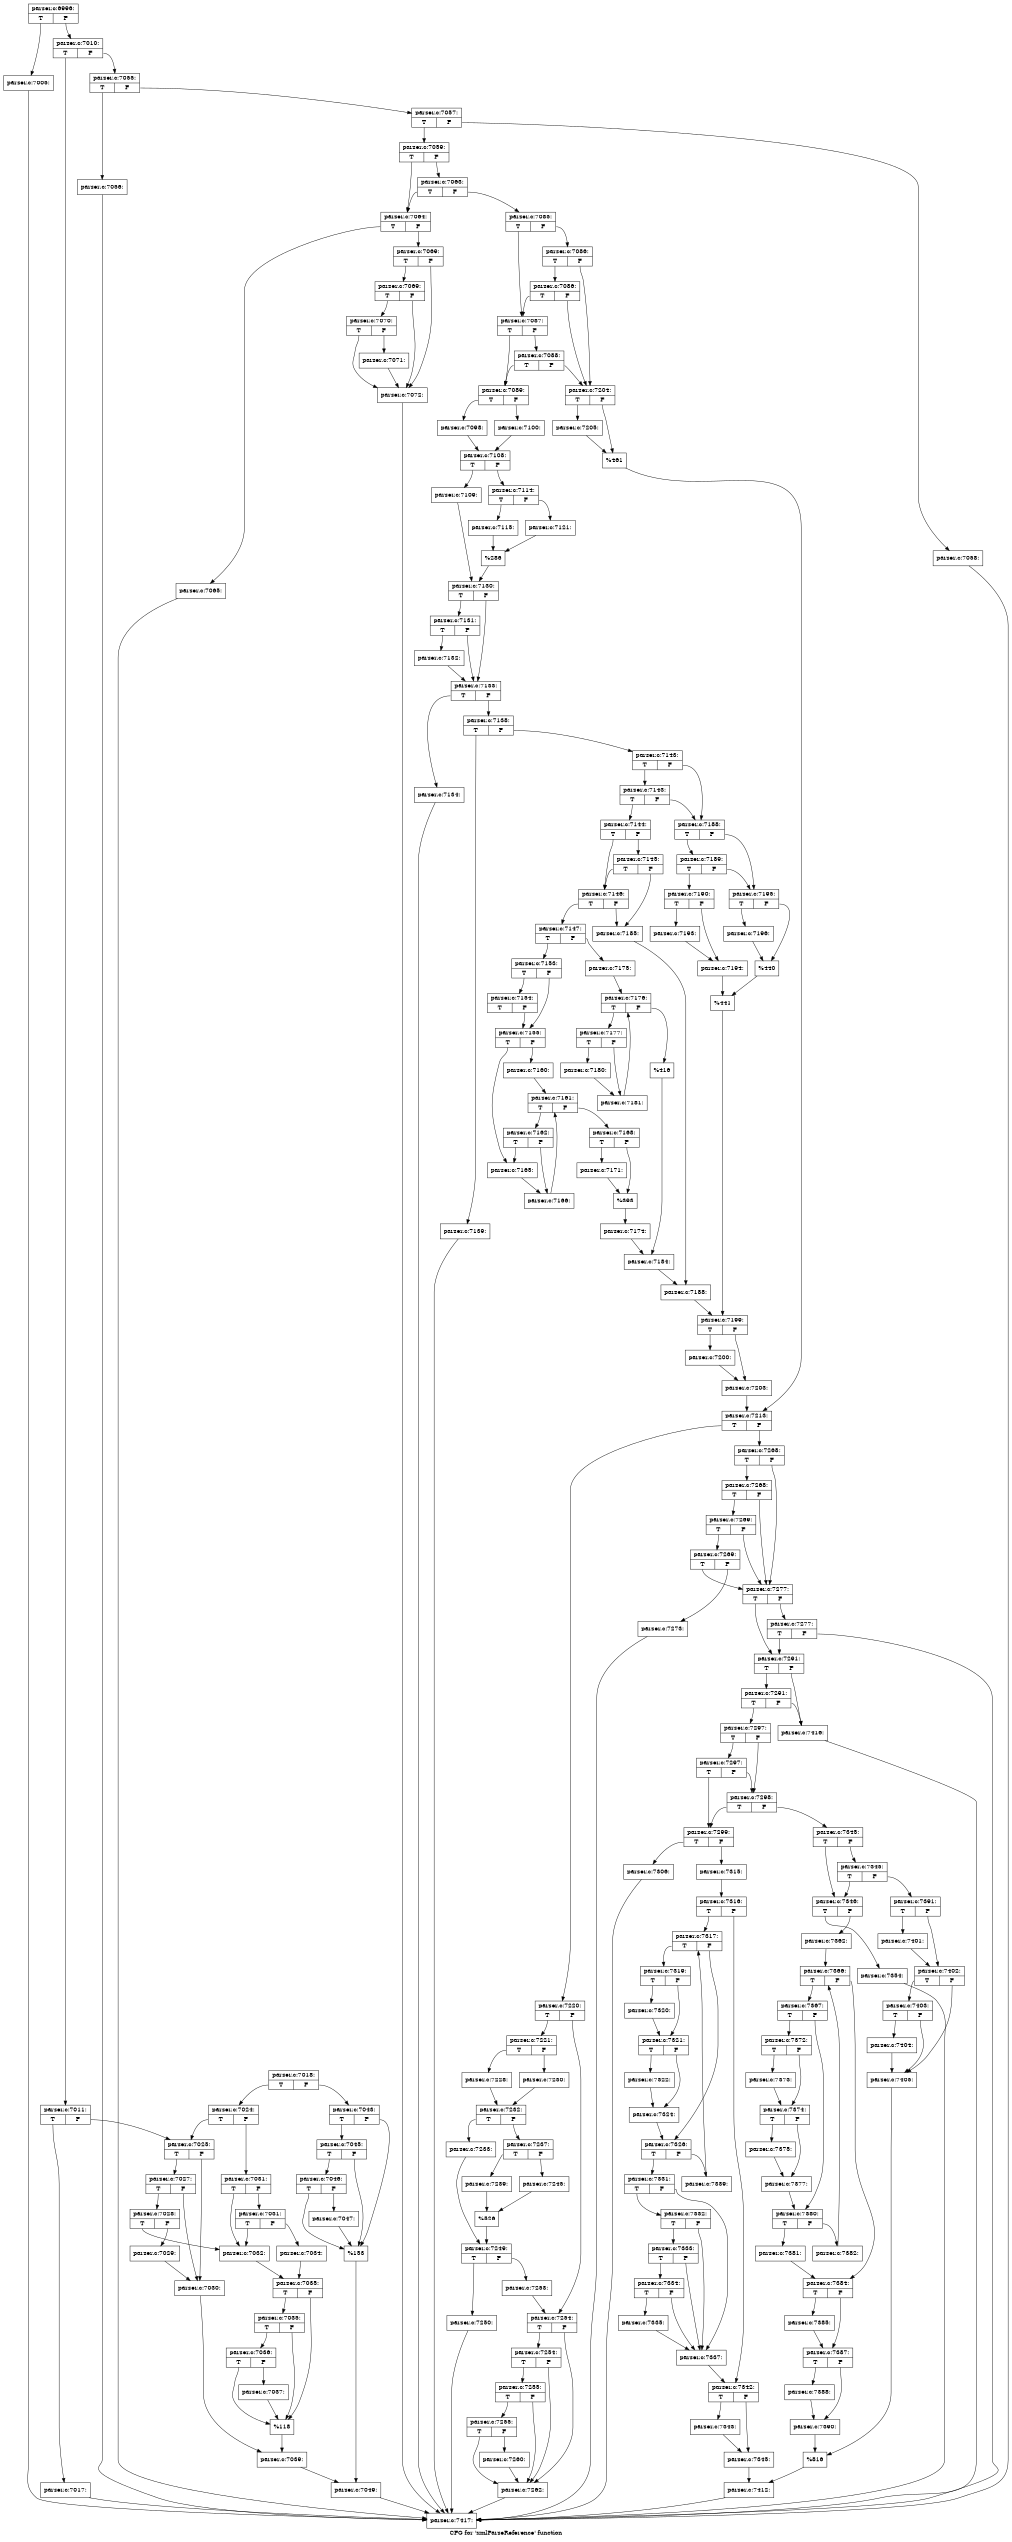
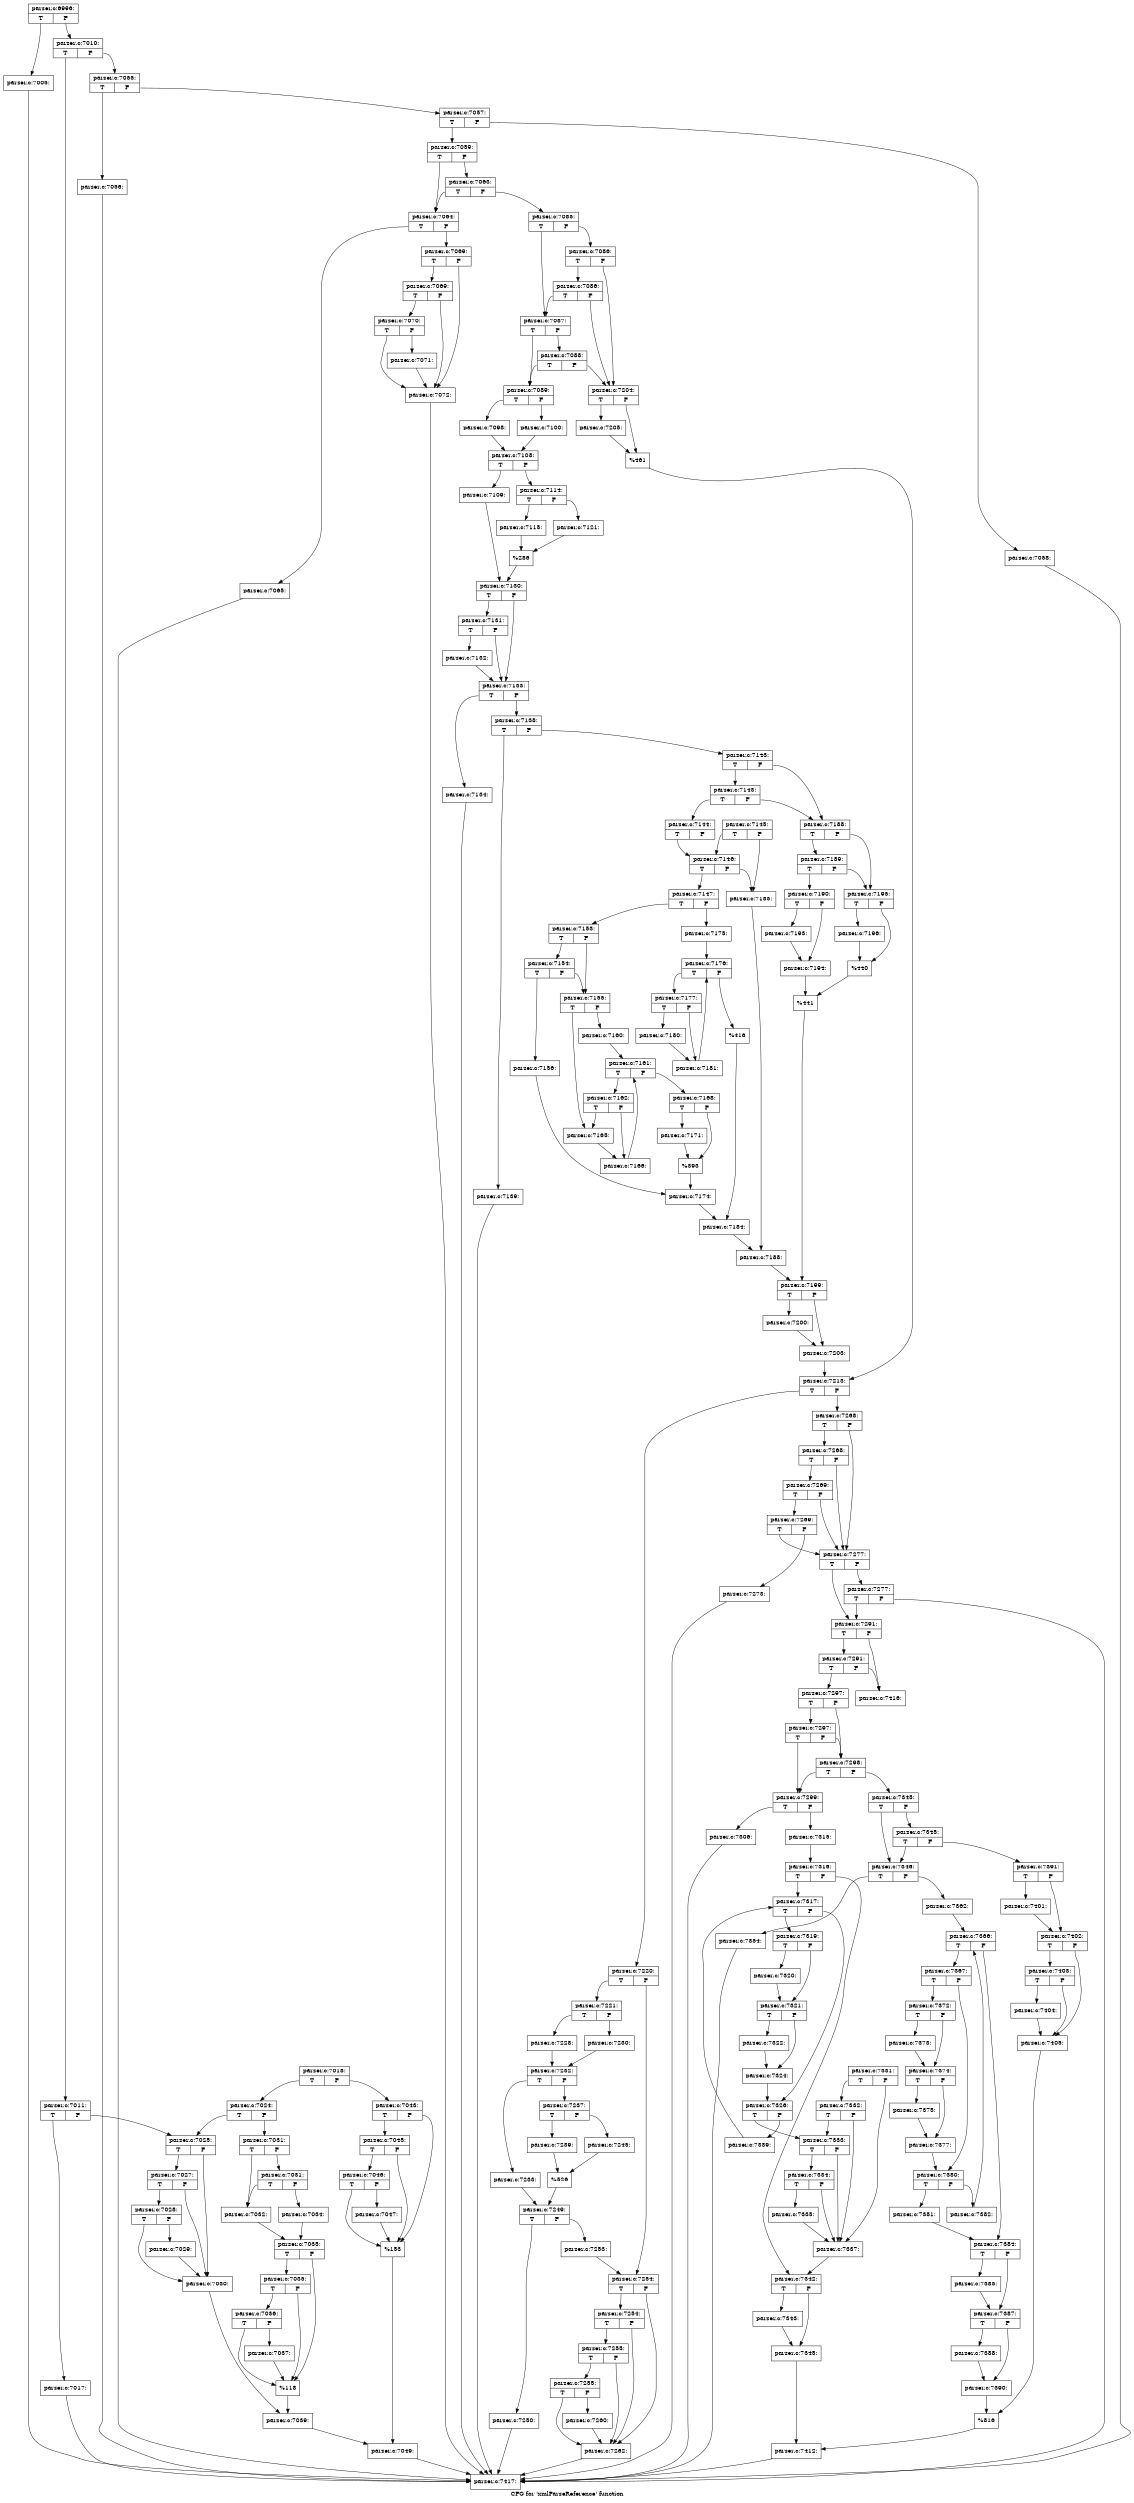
(638, 845) -> none
none -> (535, 1068)
(653, 2165) -> (772, 2130)
(177, 2242) -> (144, 2262)
(976, 2307) -> none
